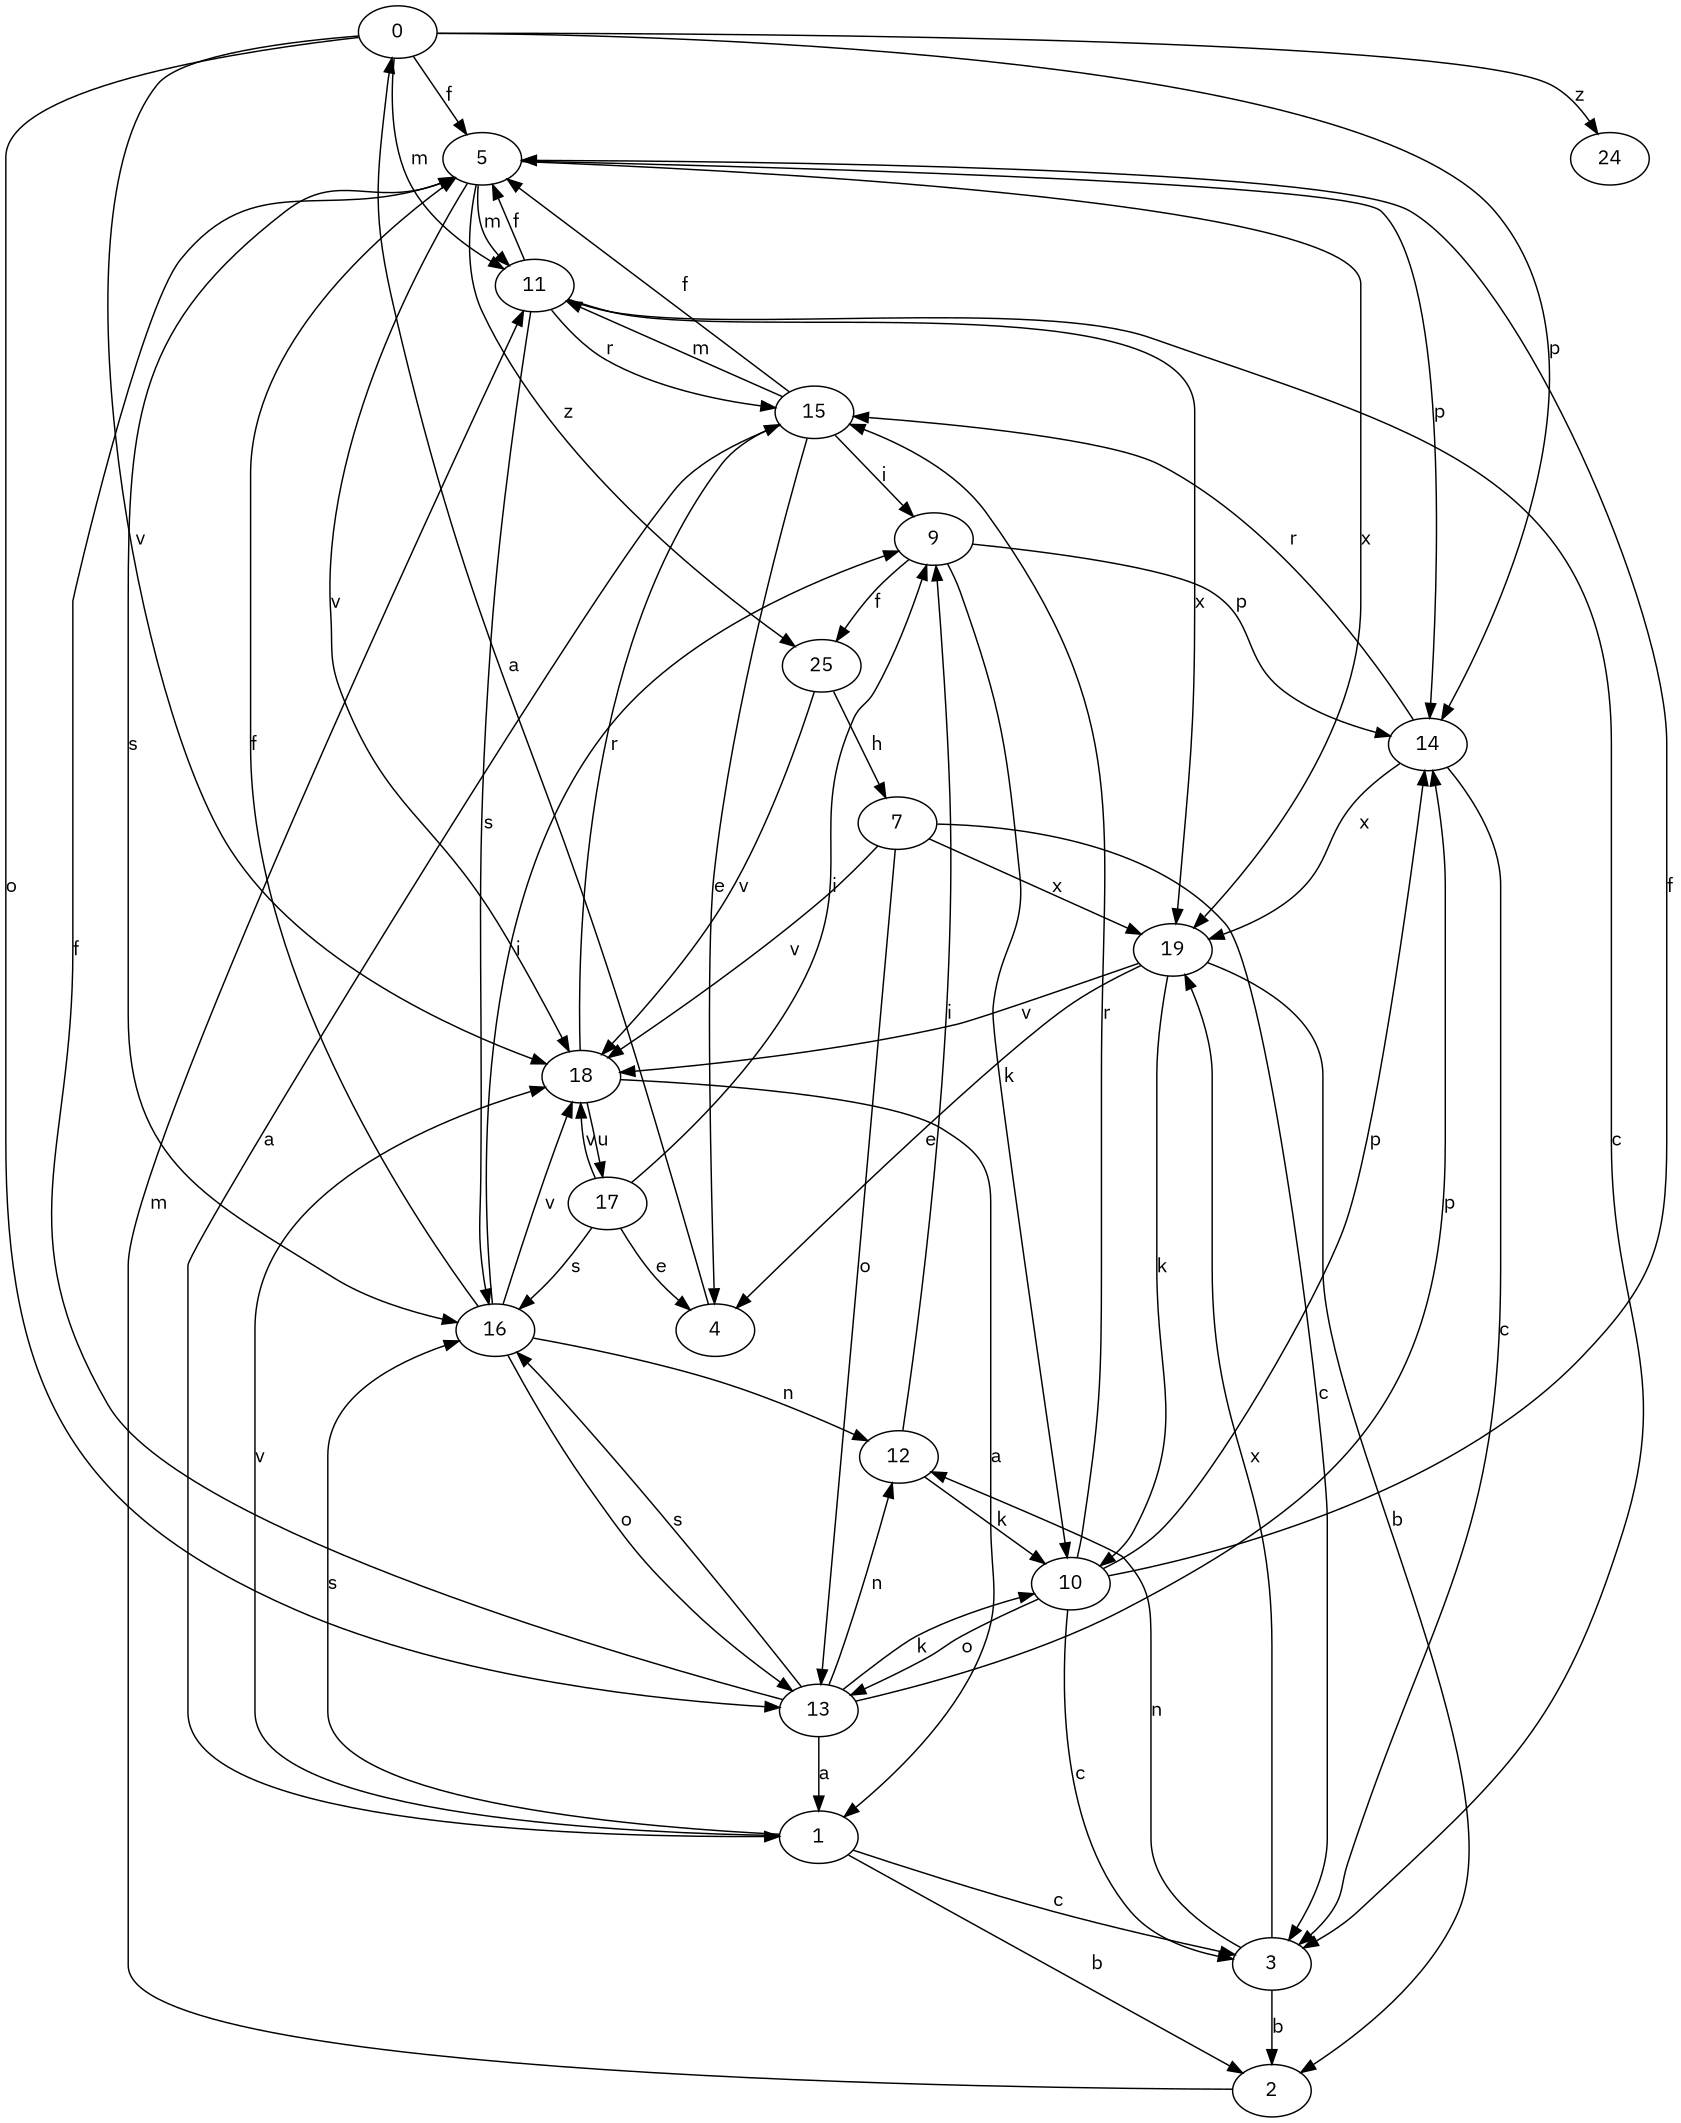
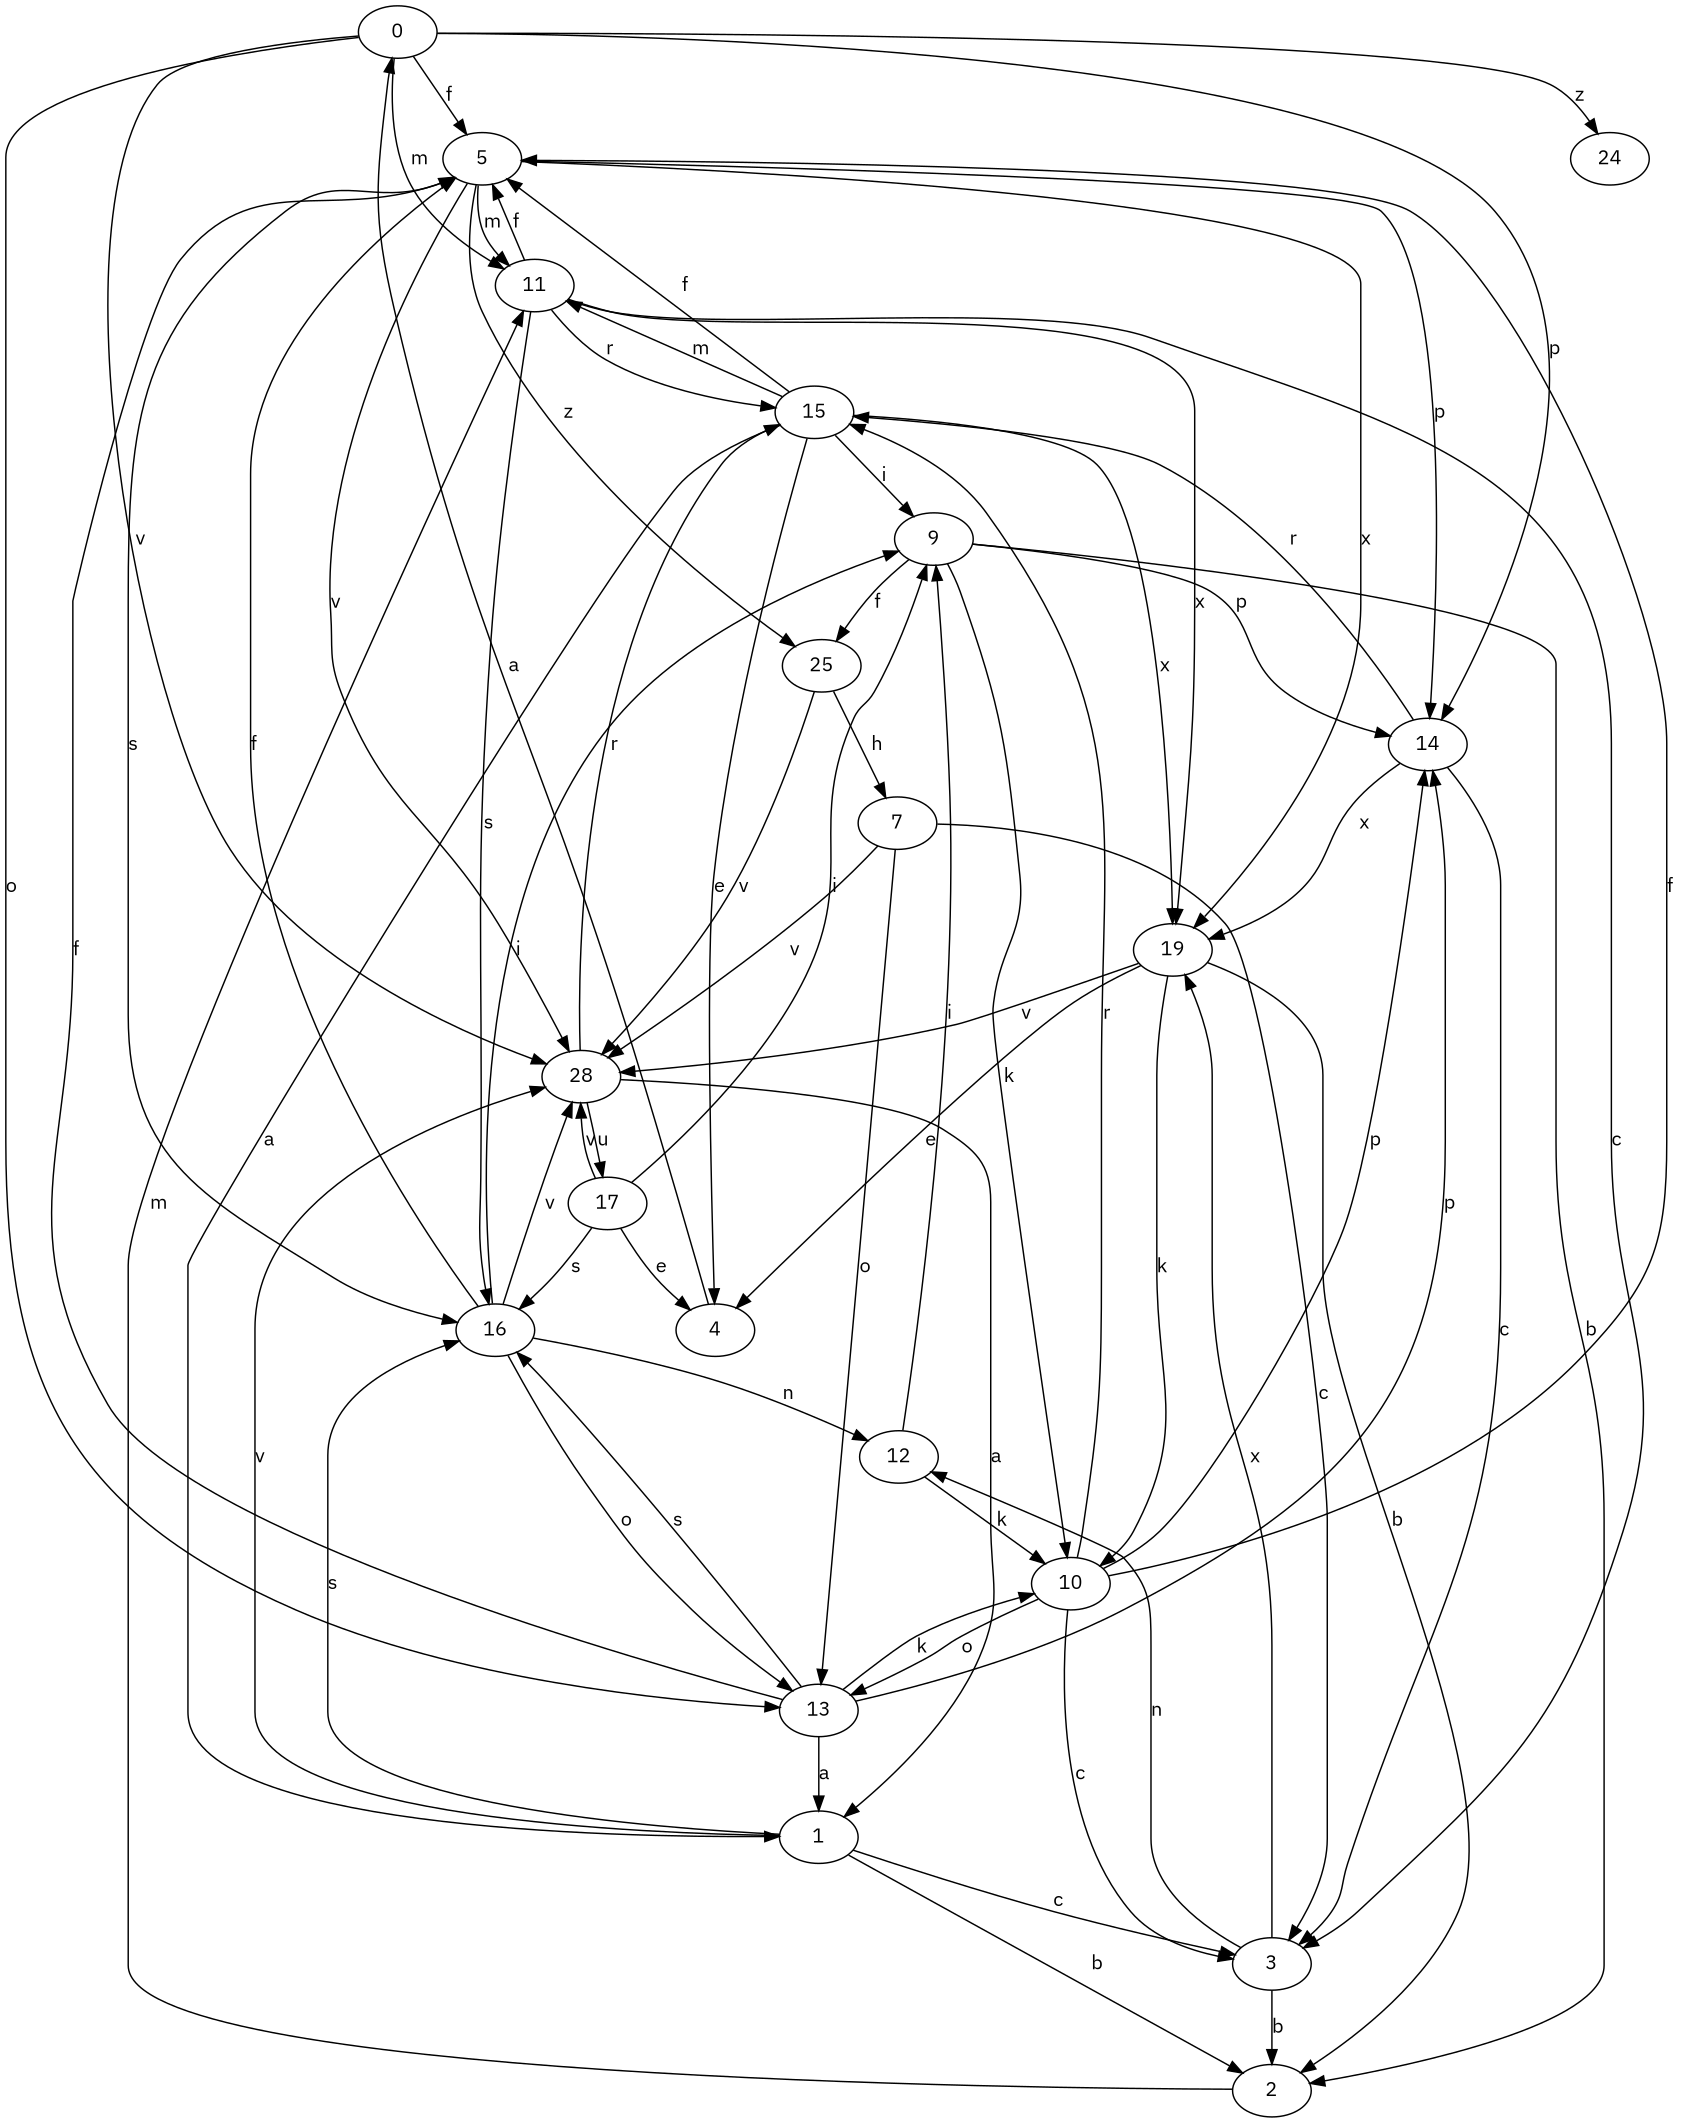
(1033, 886) -> (1133, 541)
(581, 1077) -> (581, 1077)
none -> (1557, 1172)
(861, 1592) -> none
